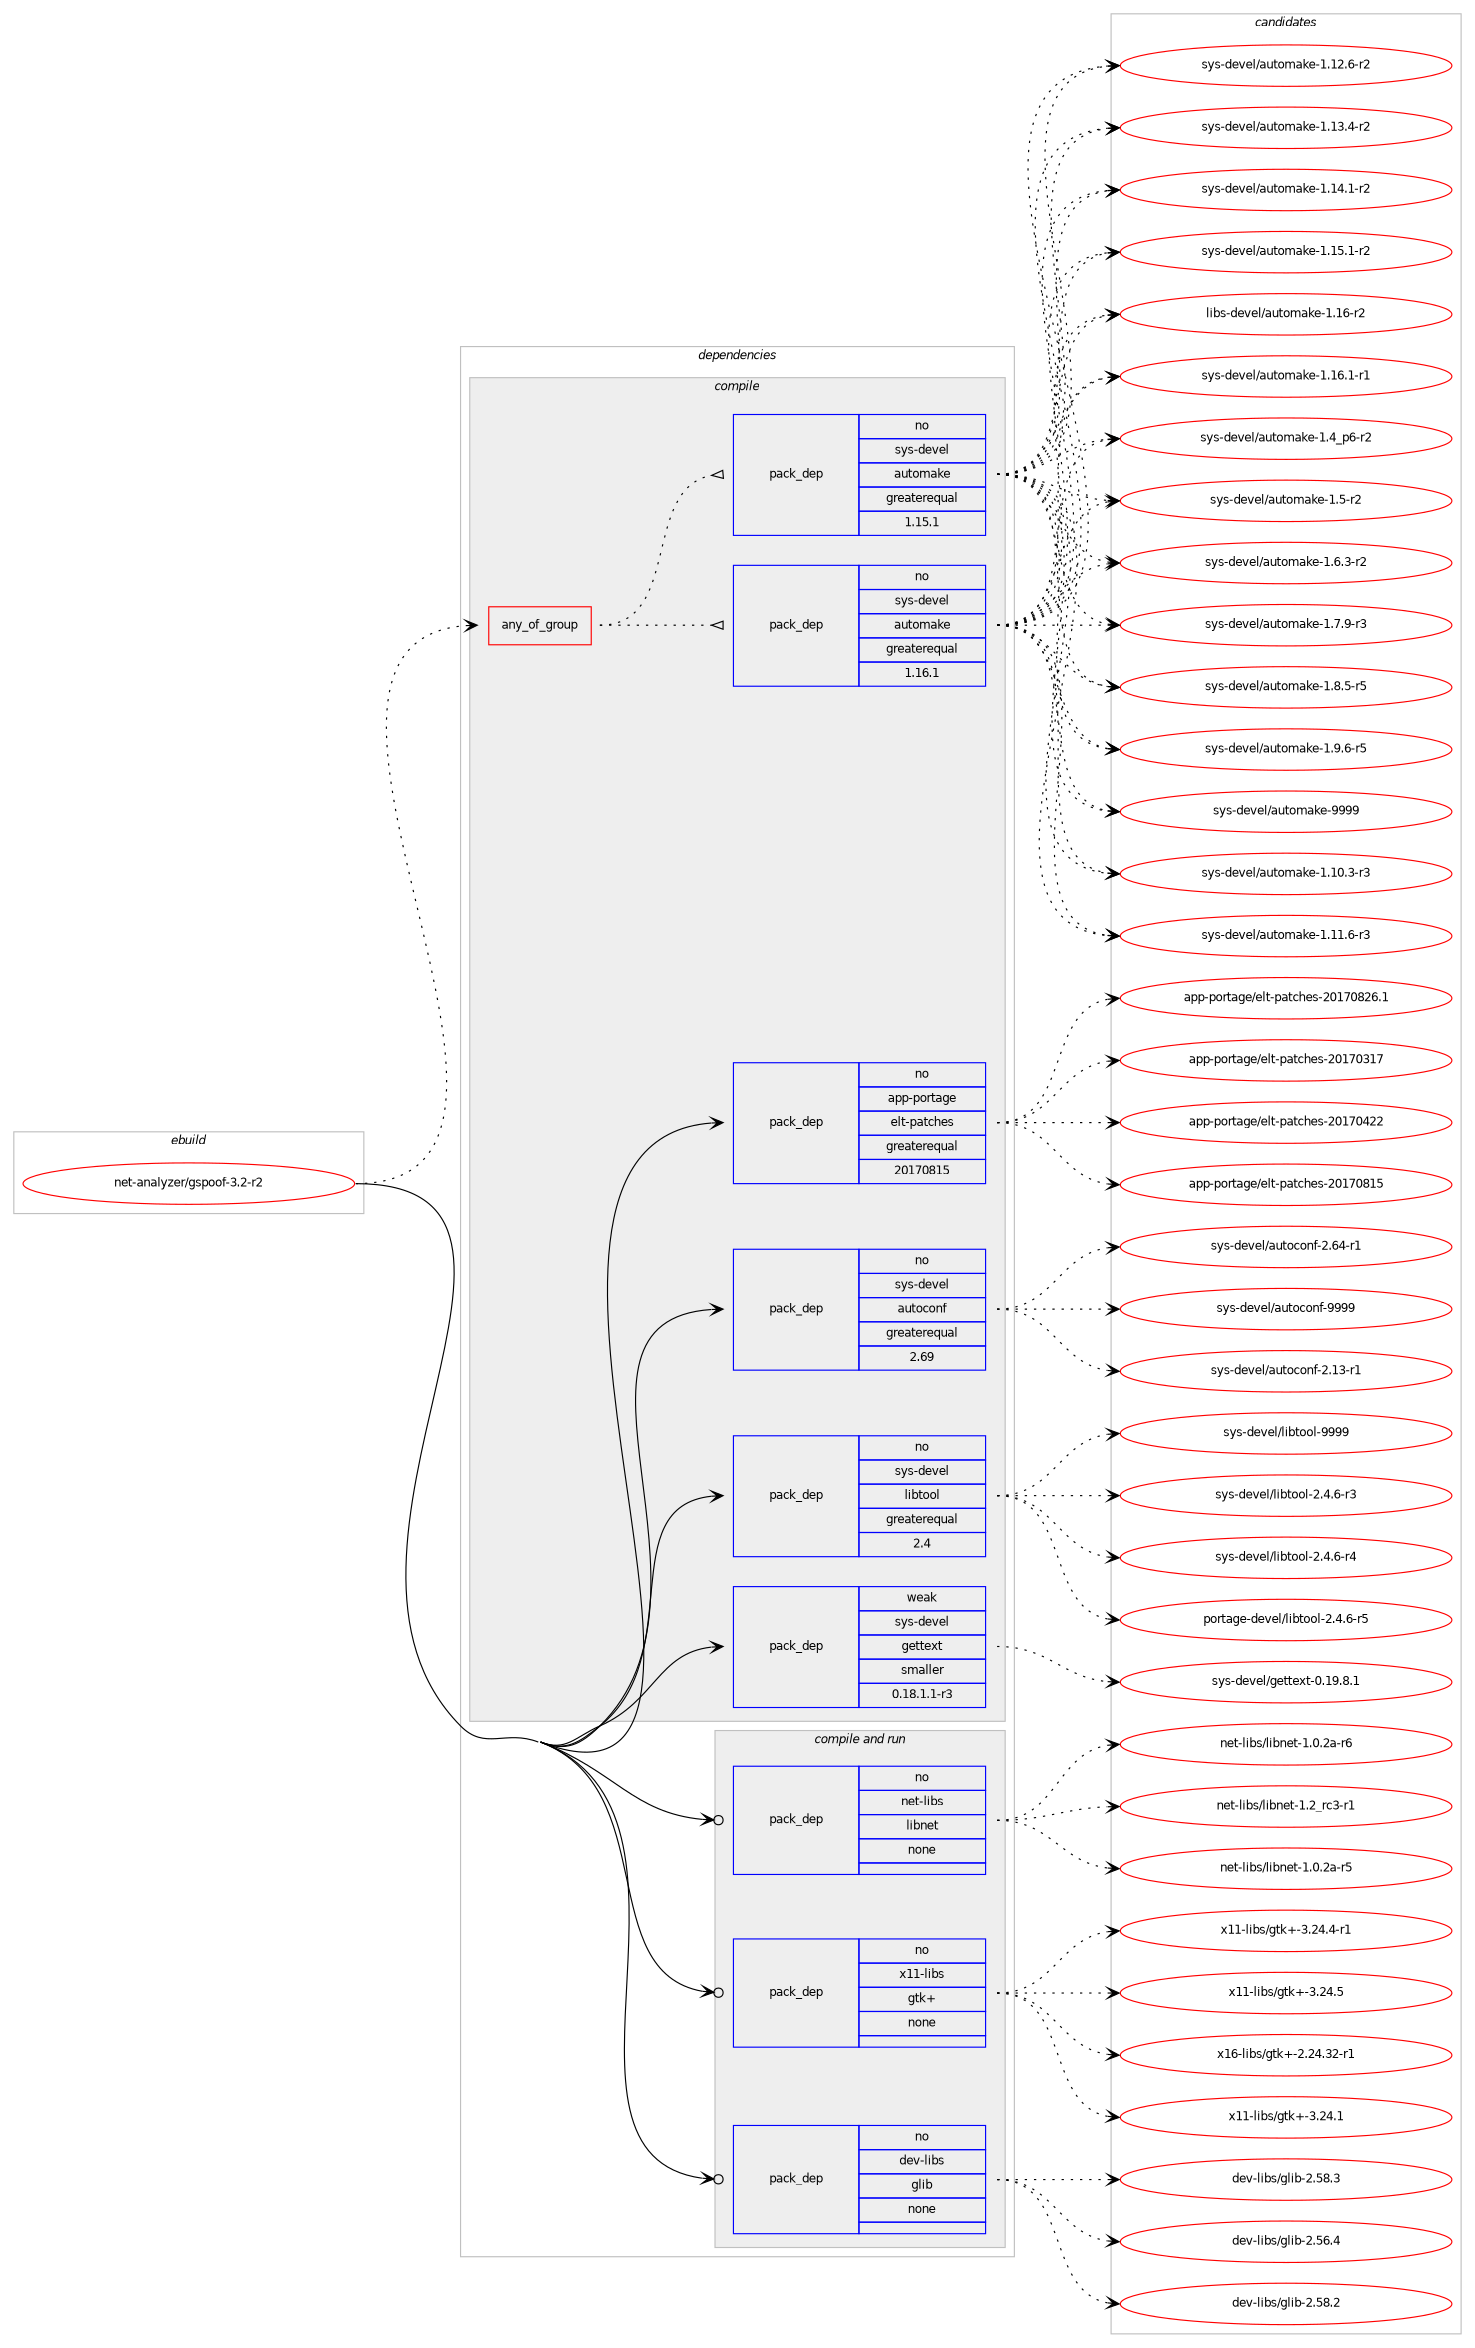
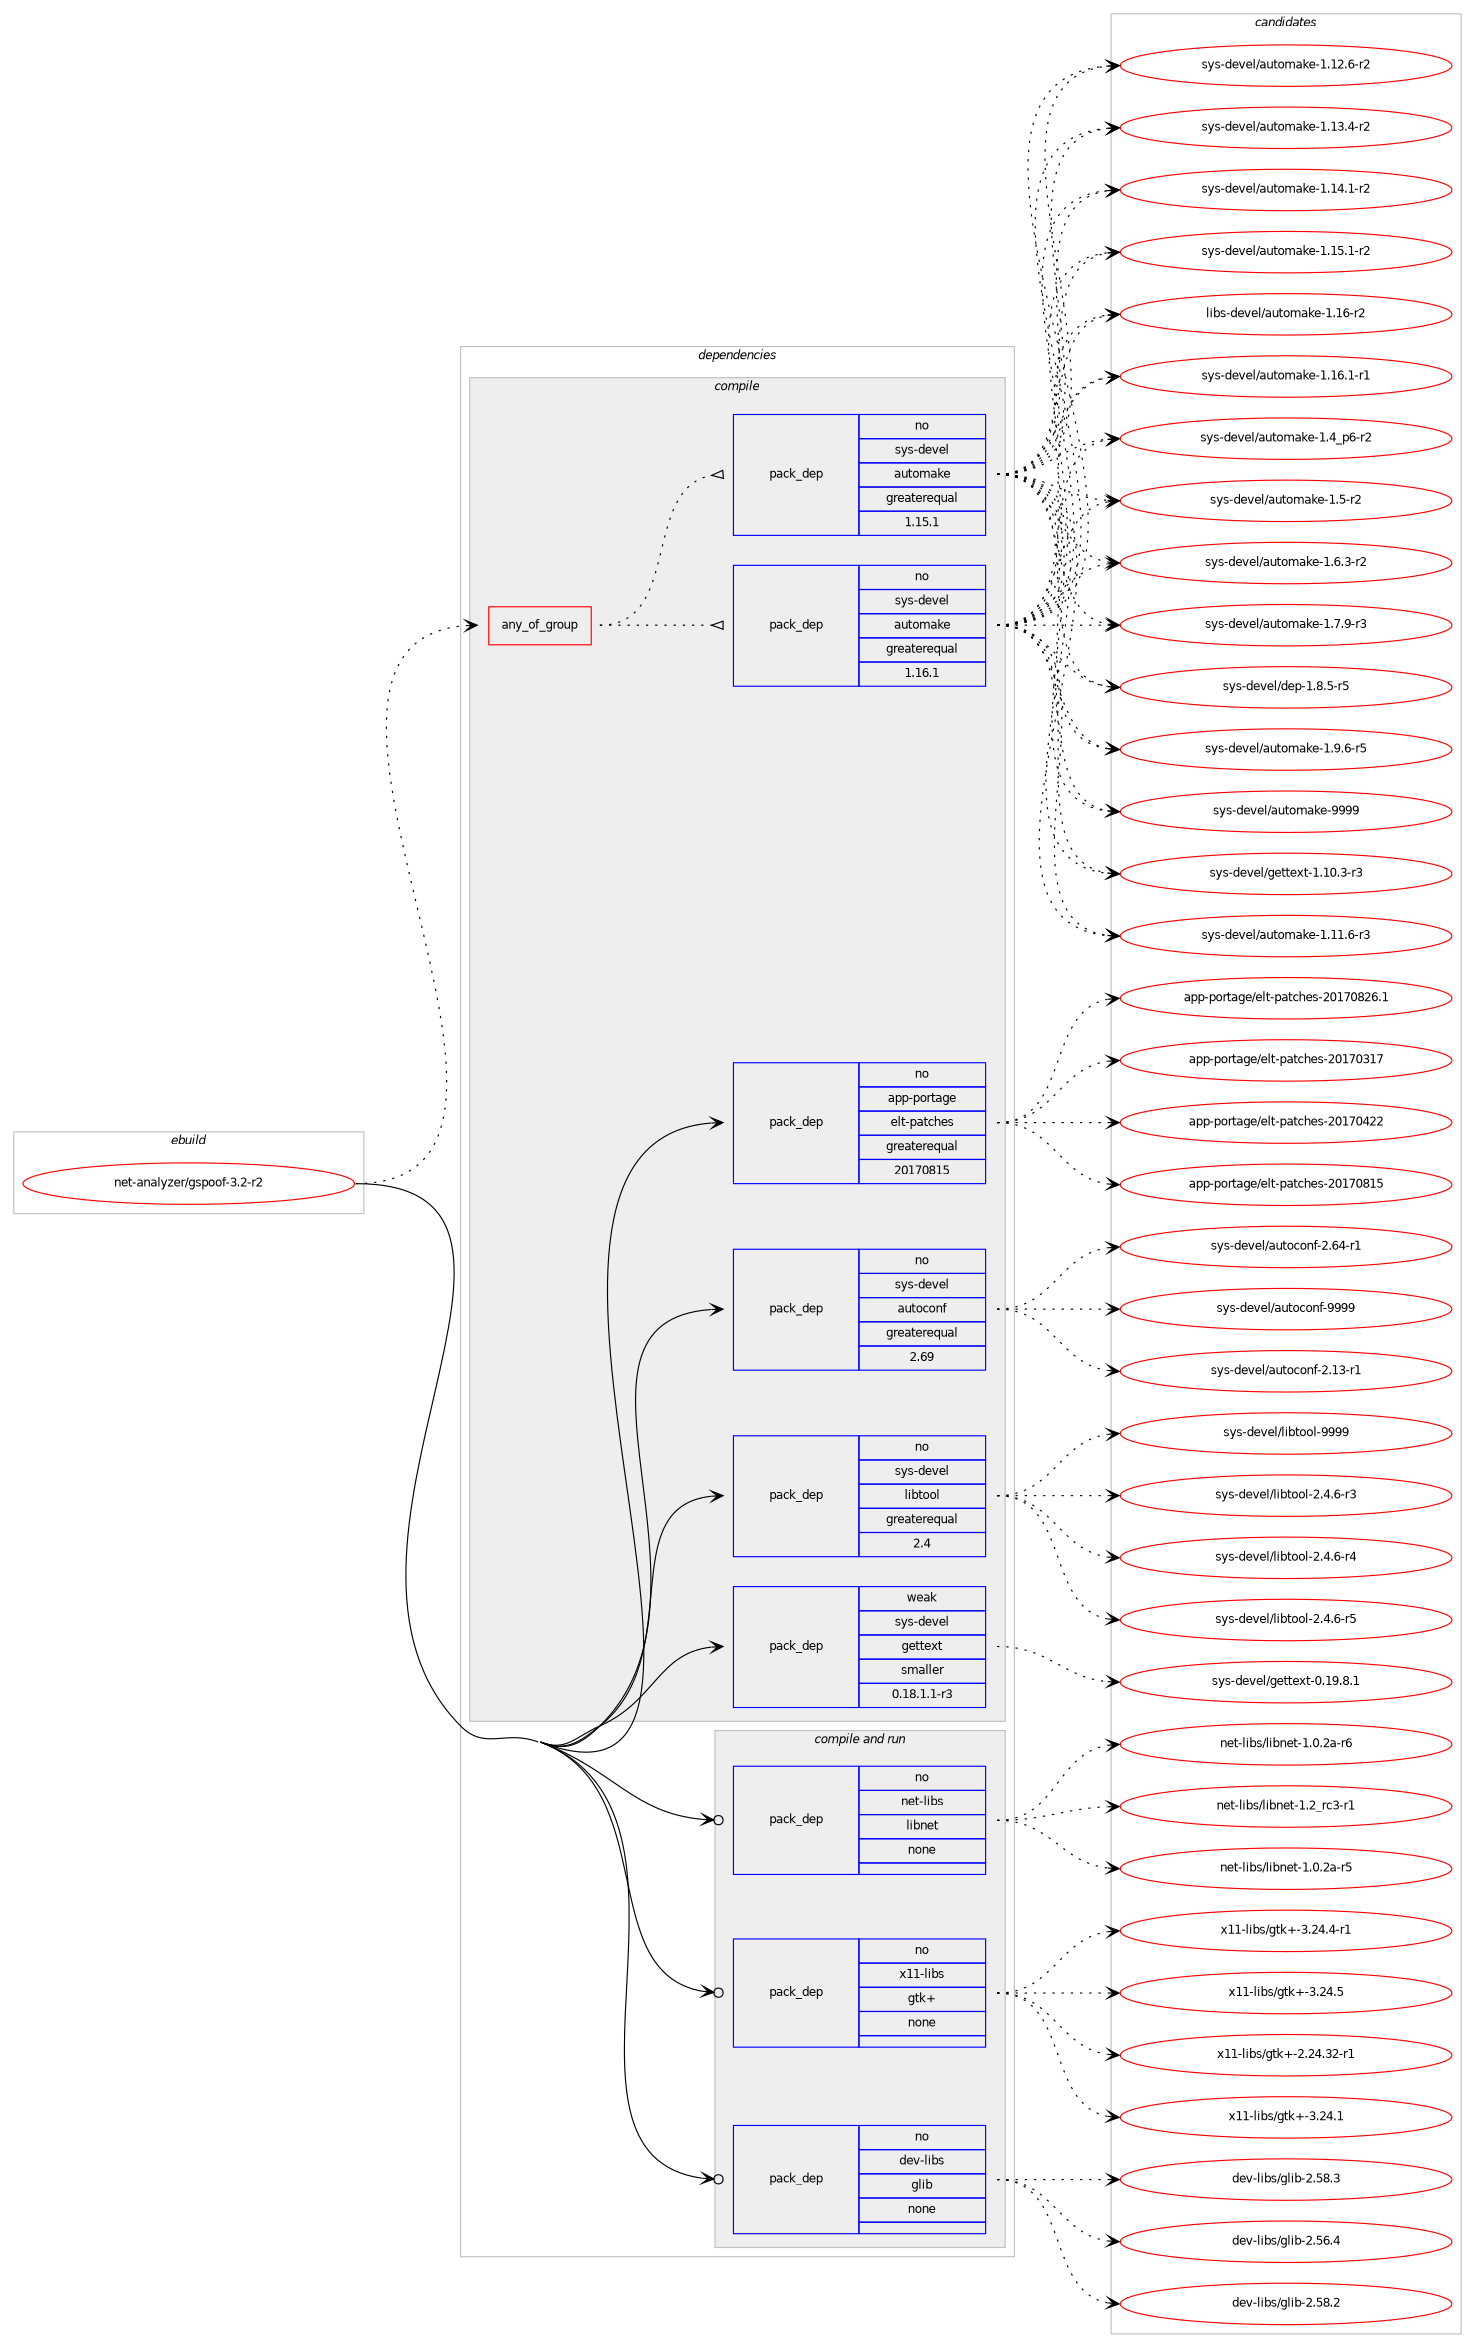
(1286, 687) -> (1286, 687)
(1286, 874) -> (1286, 874)
(1286, 1620) -> (1286, 1620)
(1286, 2055) -> (1286, 2055)
